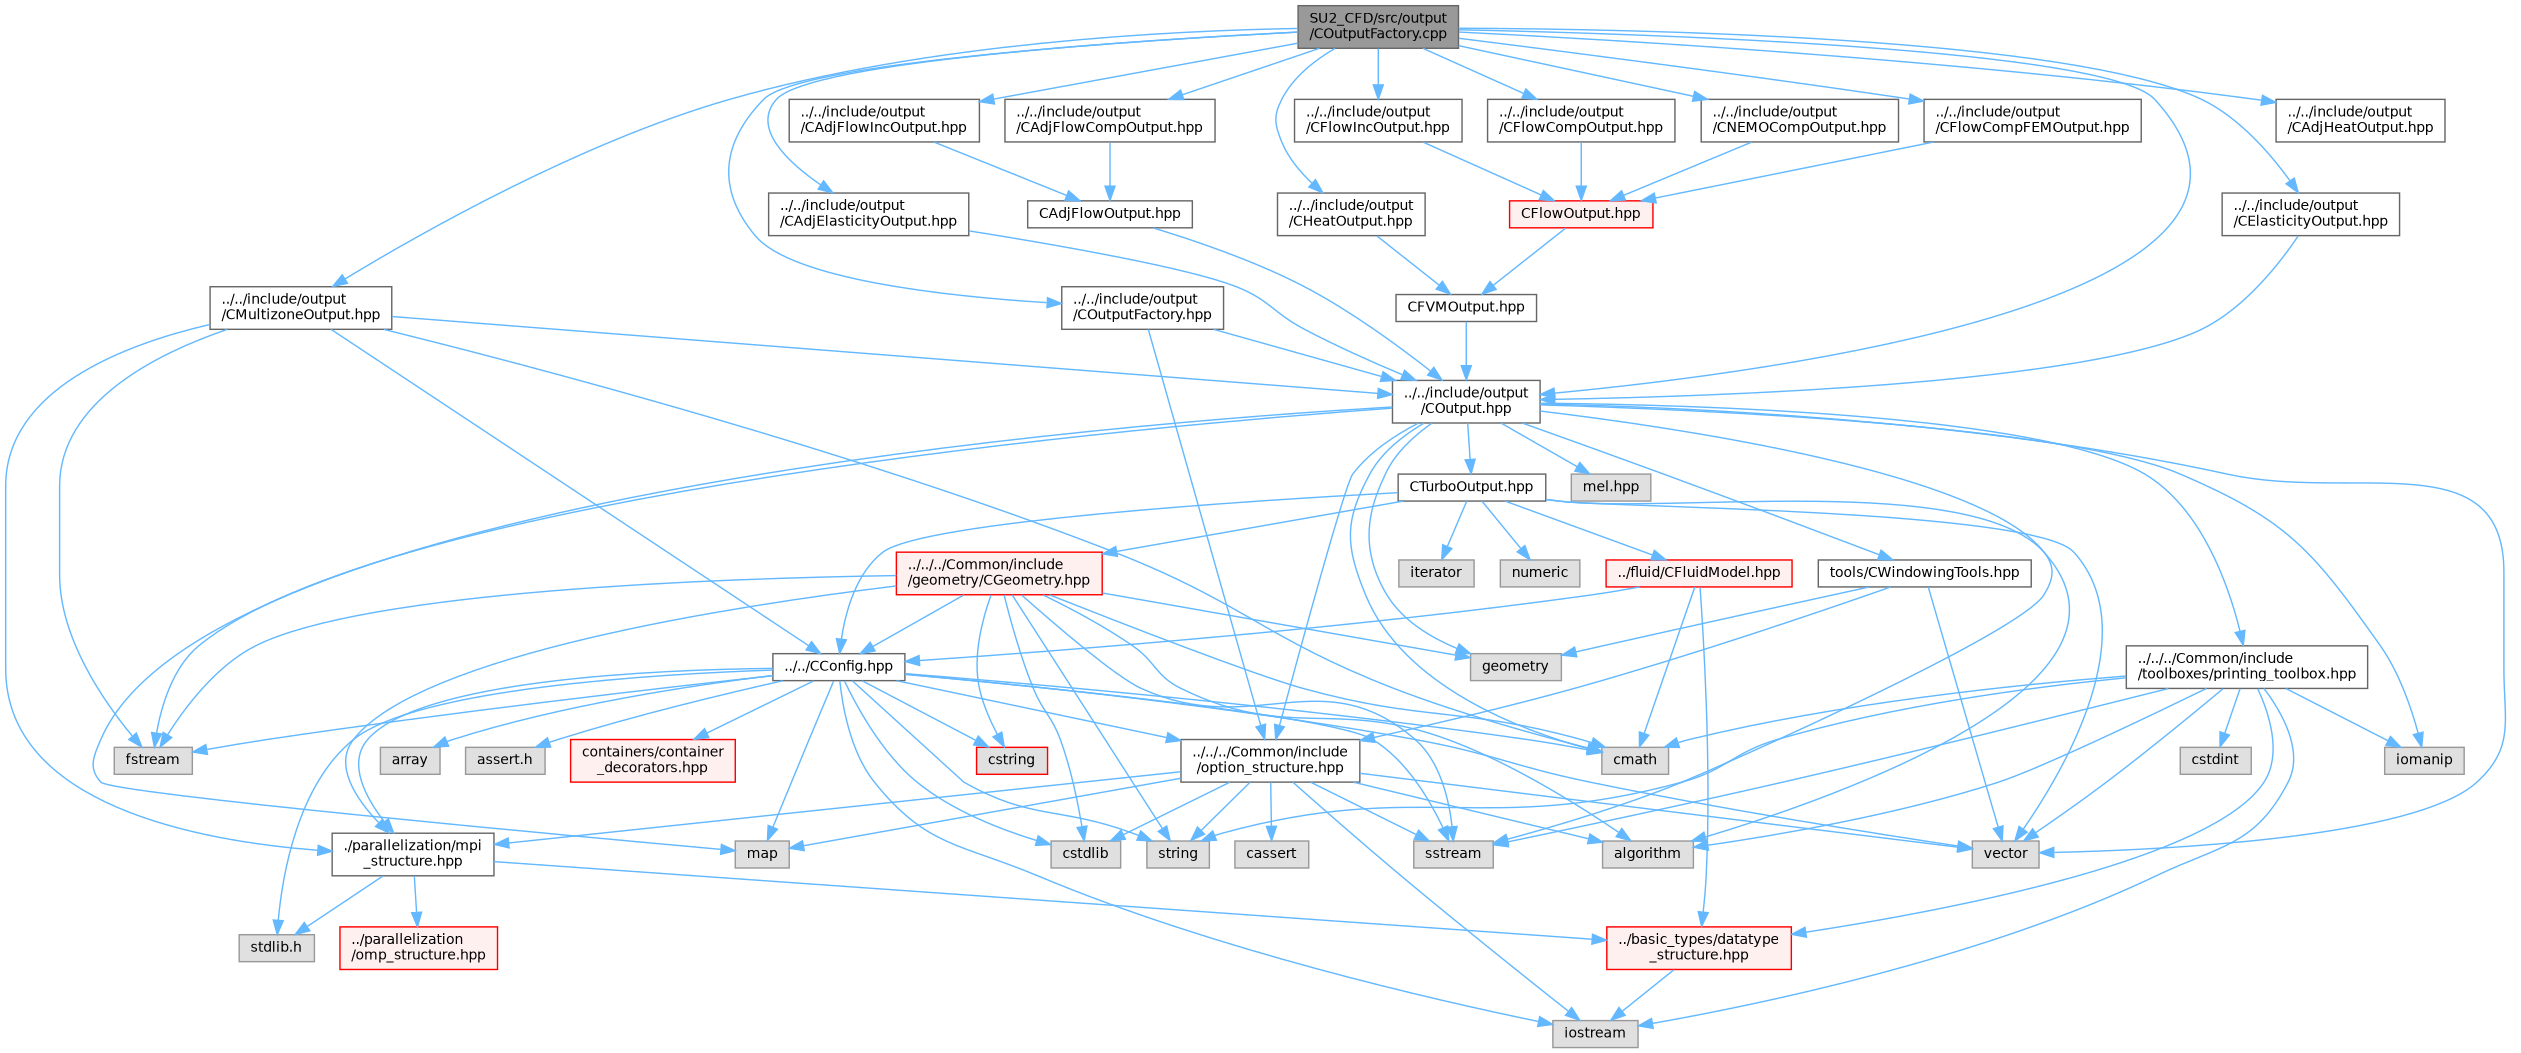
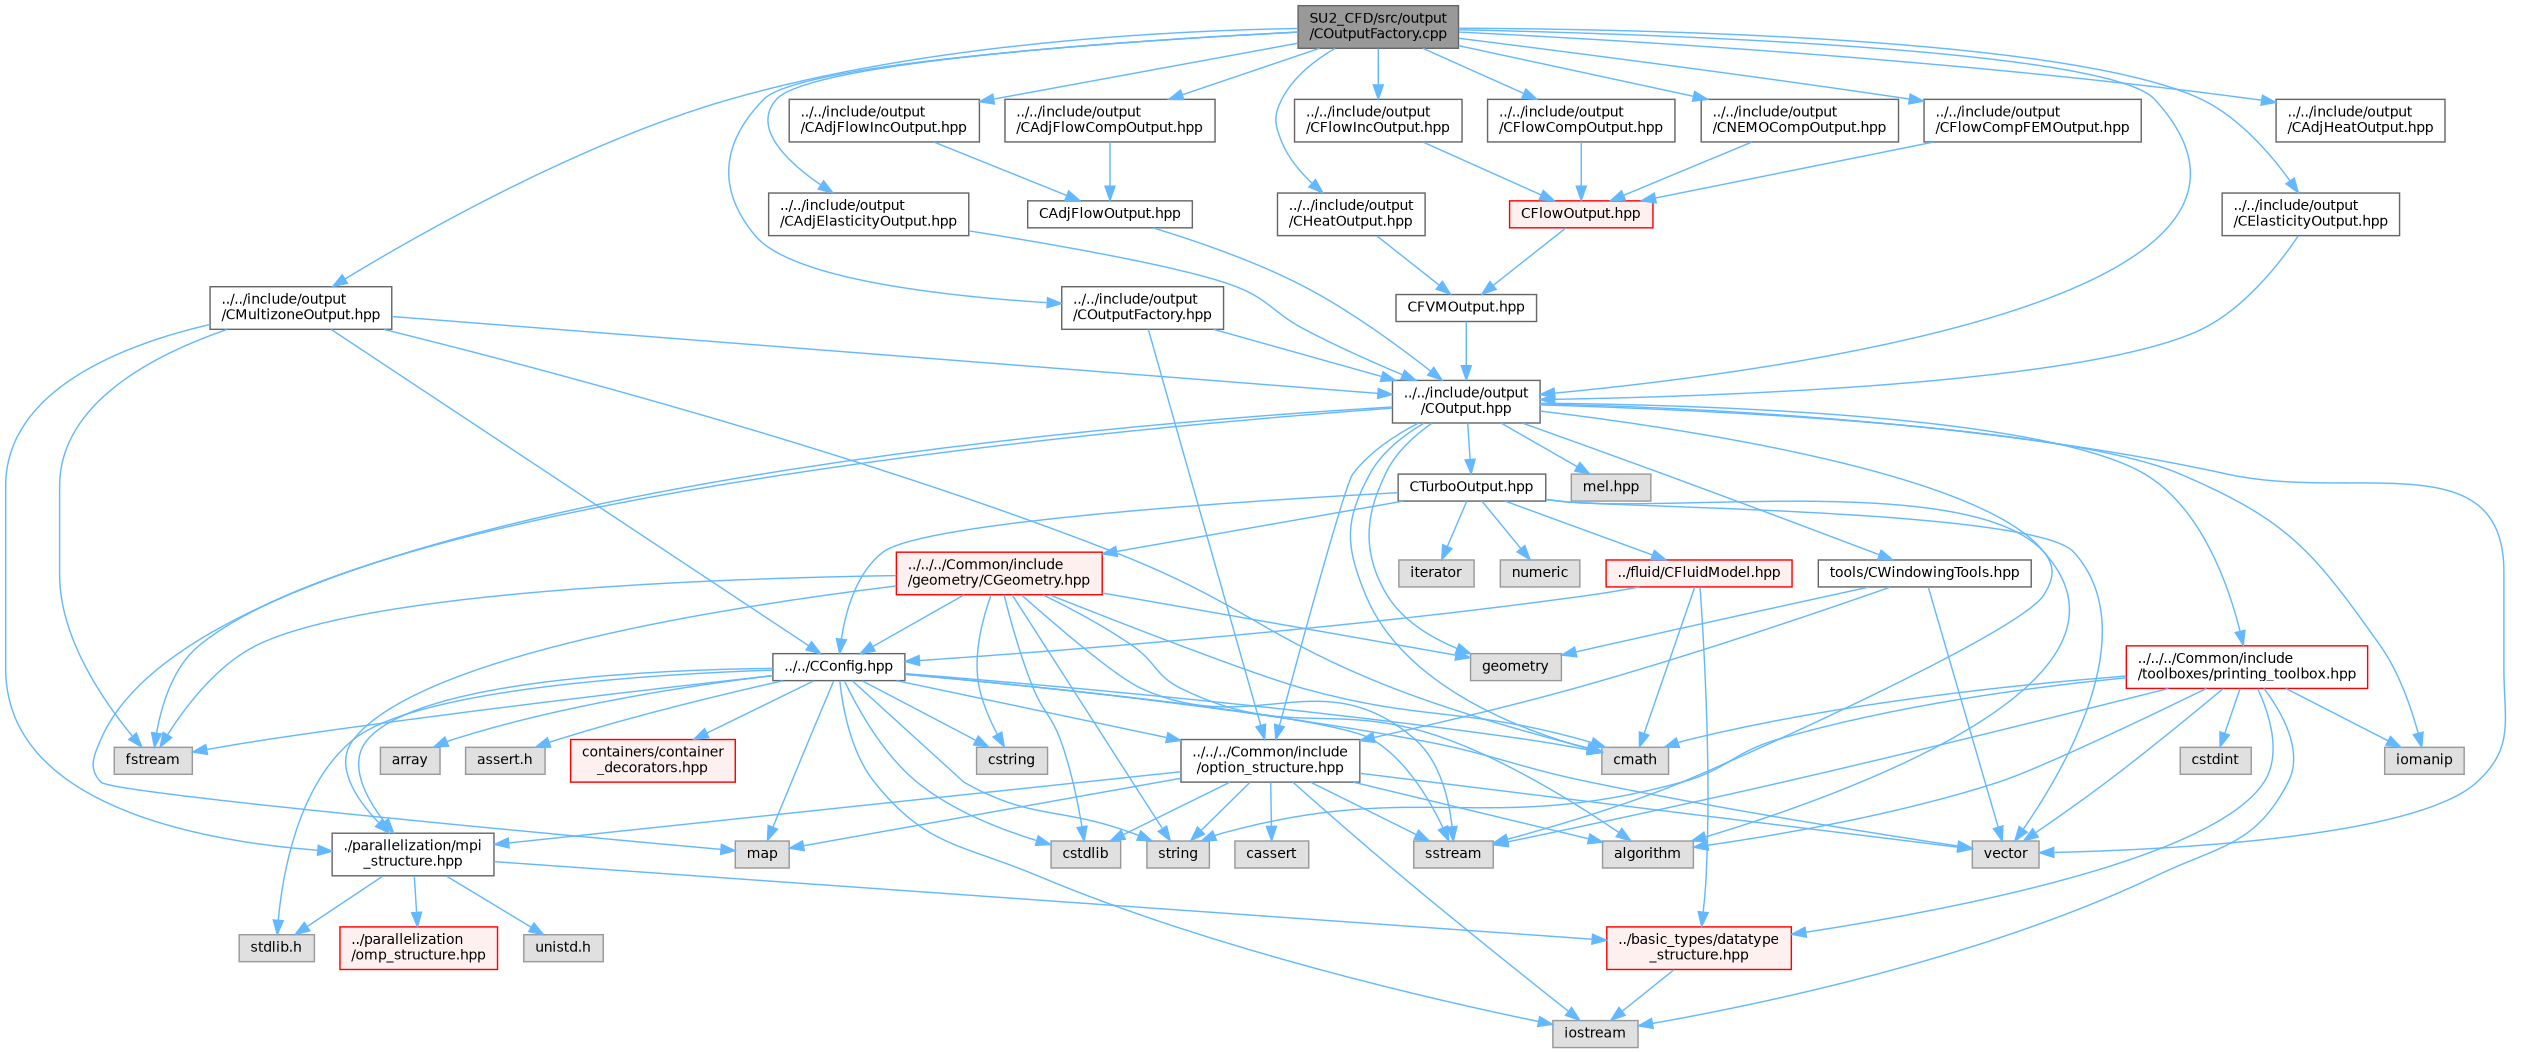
(2247, 667) -> (2247, 667)
(1012, 761) -> (1012, 761)
none -> (564, 948)
